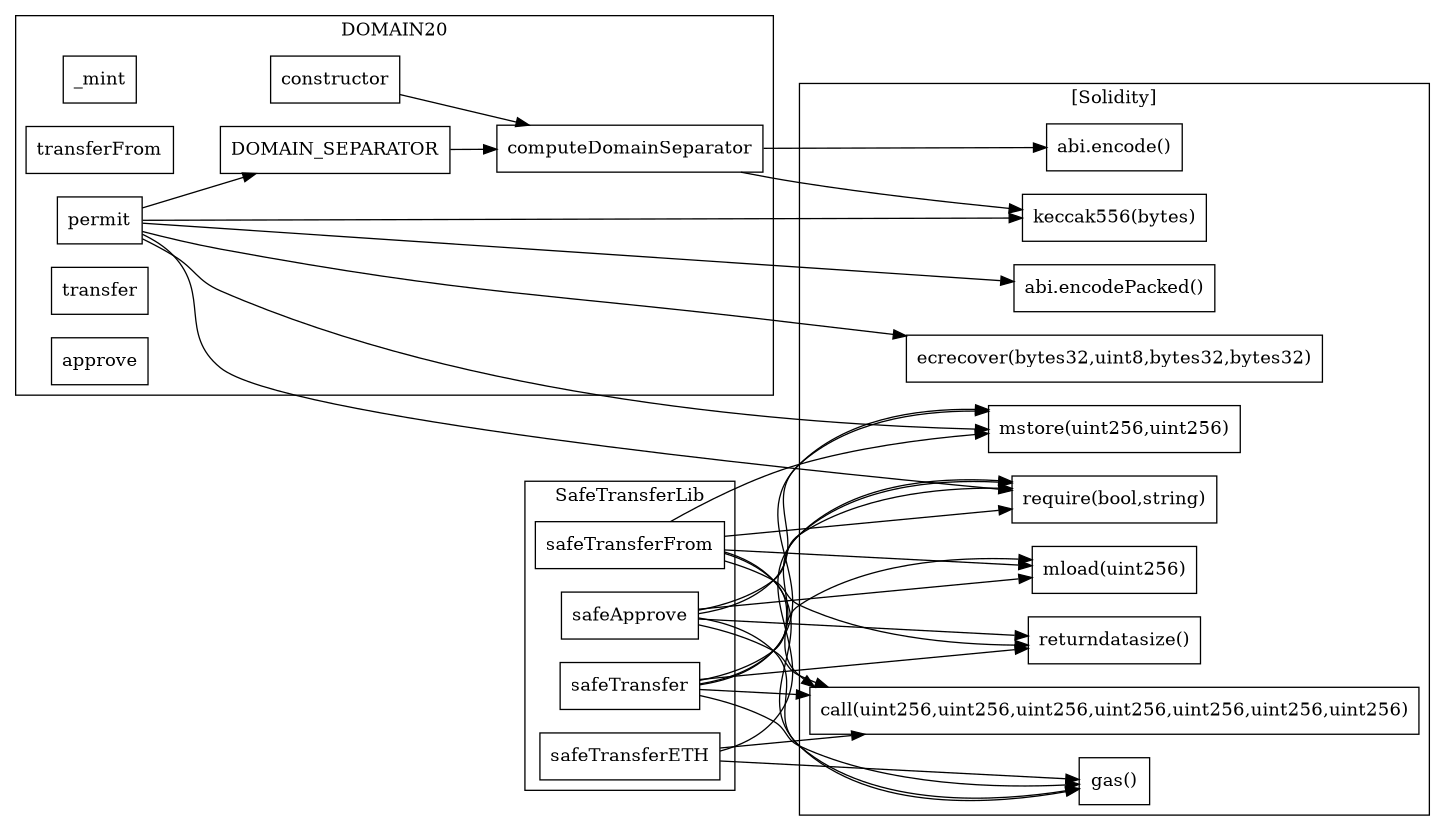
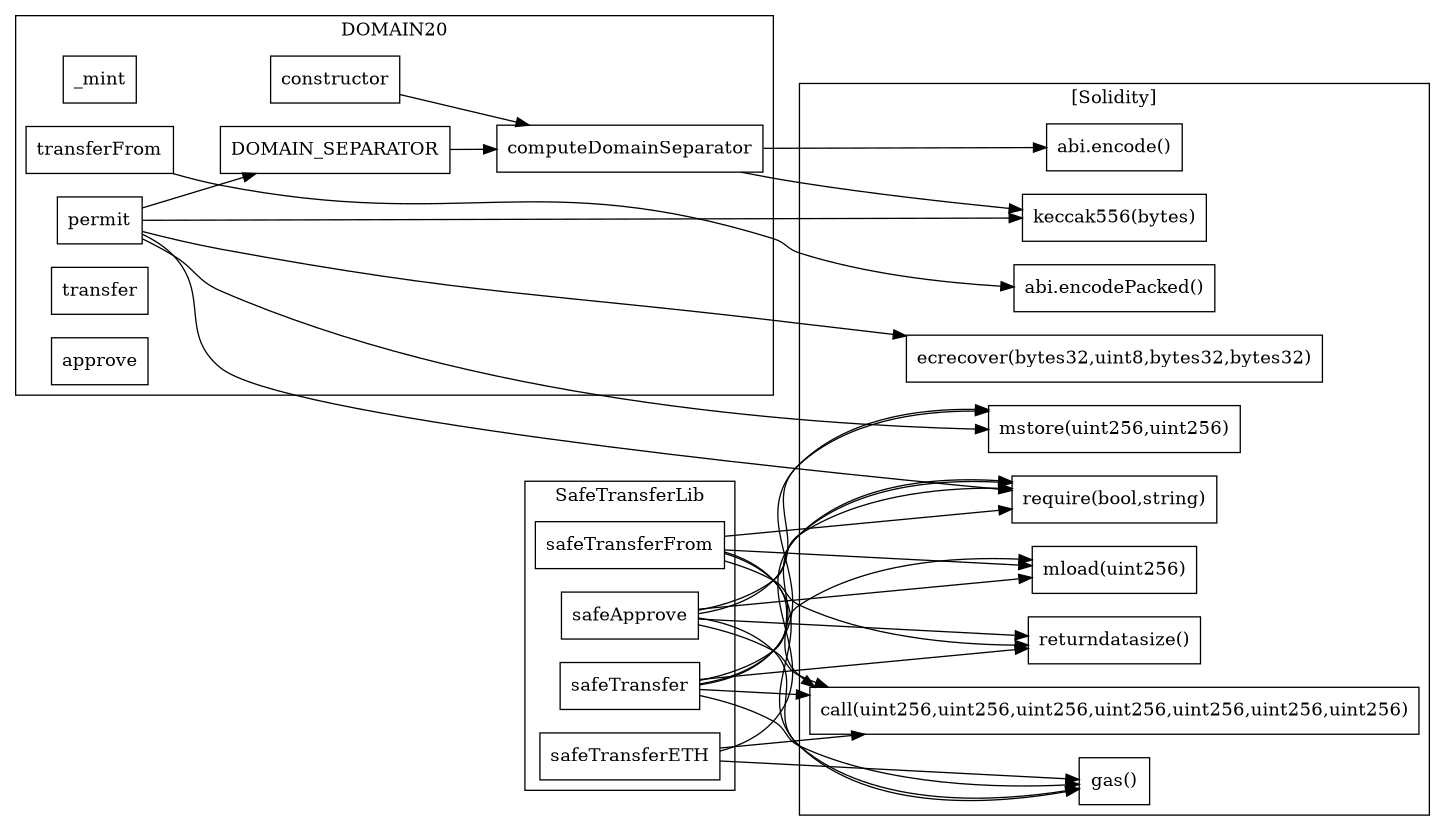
(572, 252) -> (591, 204)
(825, 458) -> none
